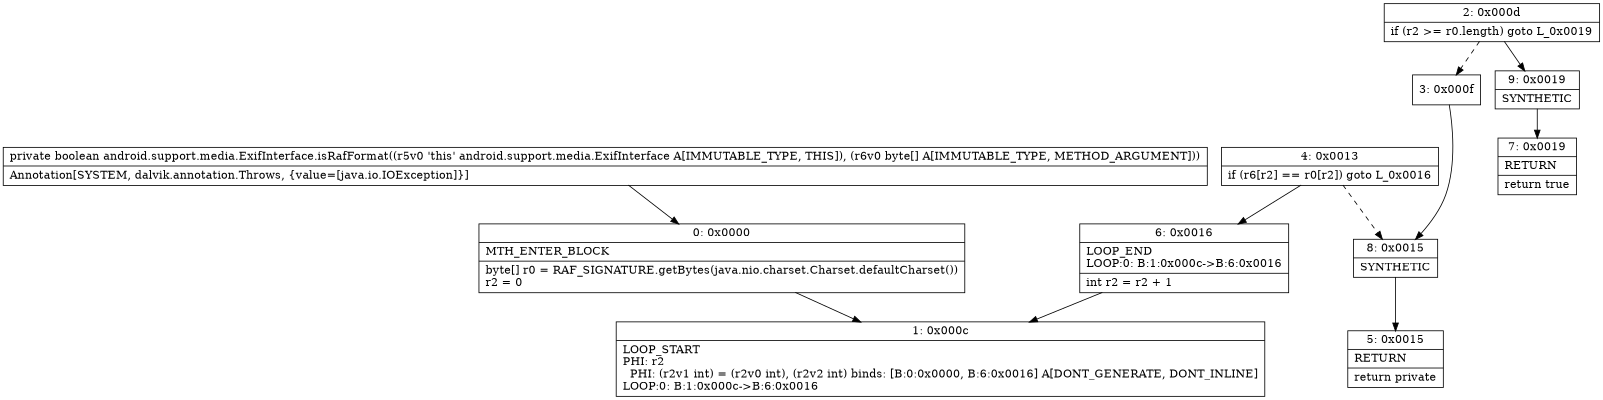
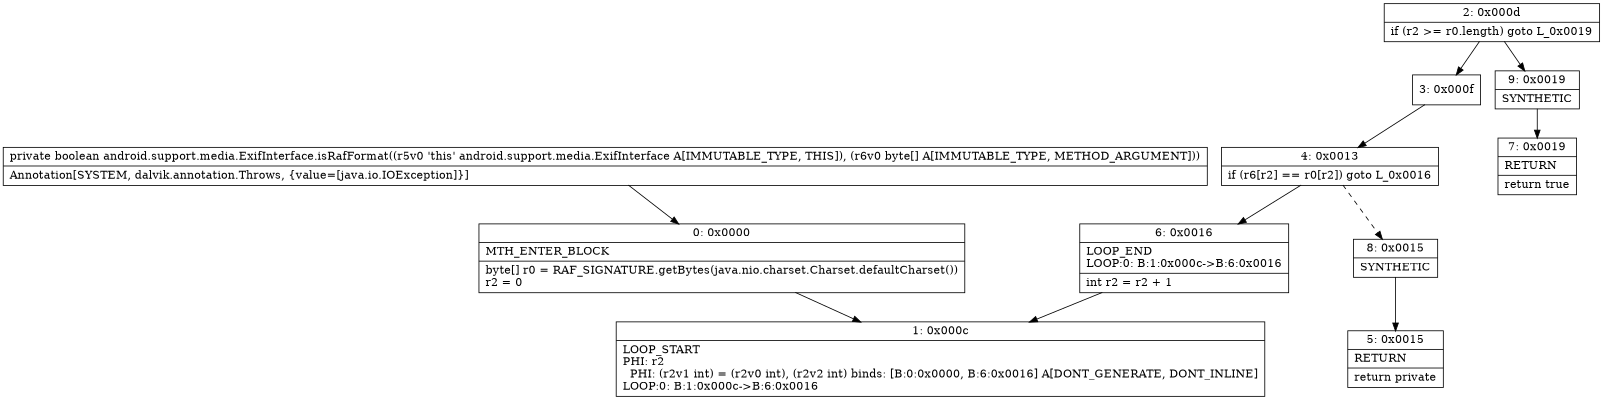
(1470, 55) -> (1470, 55)
(1451, 173) -> (1395, 124)
